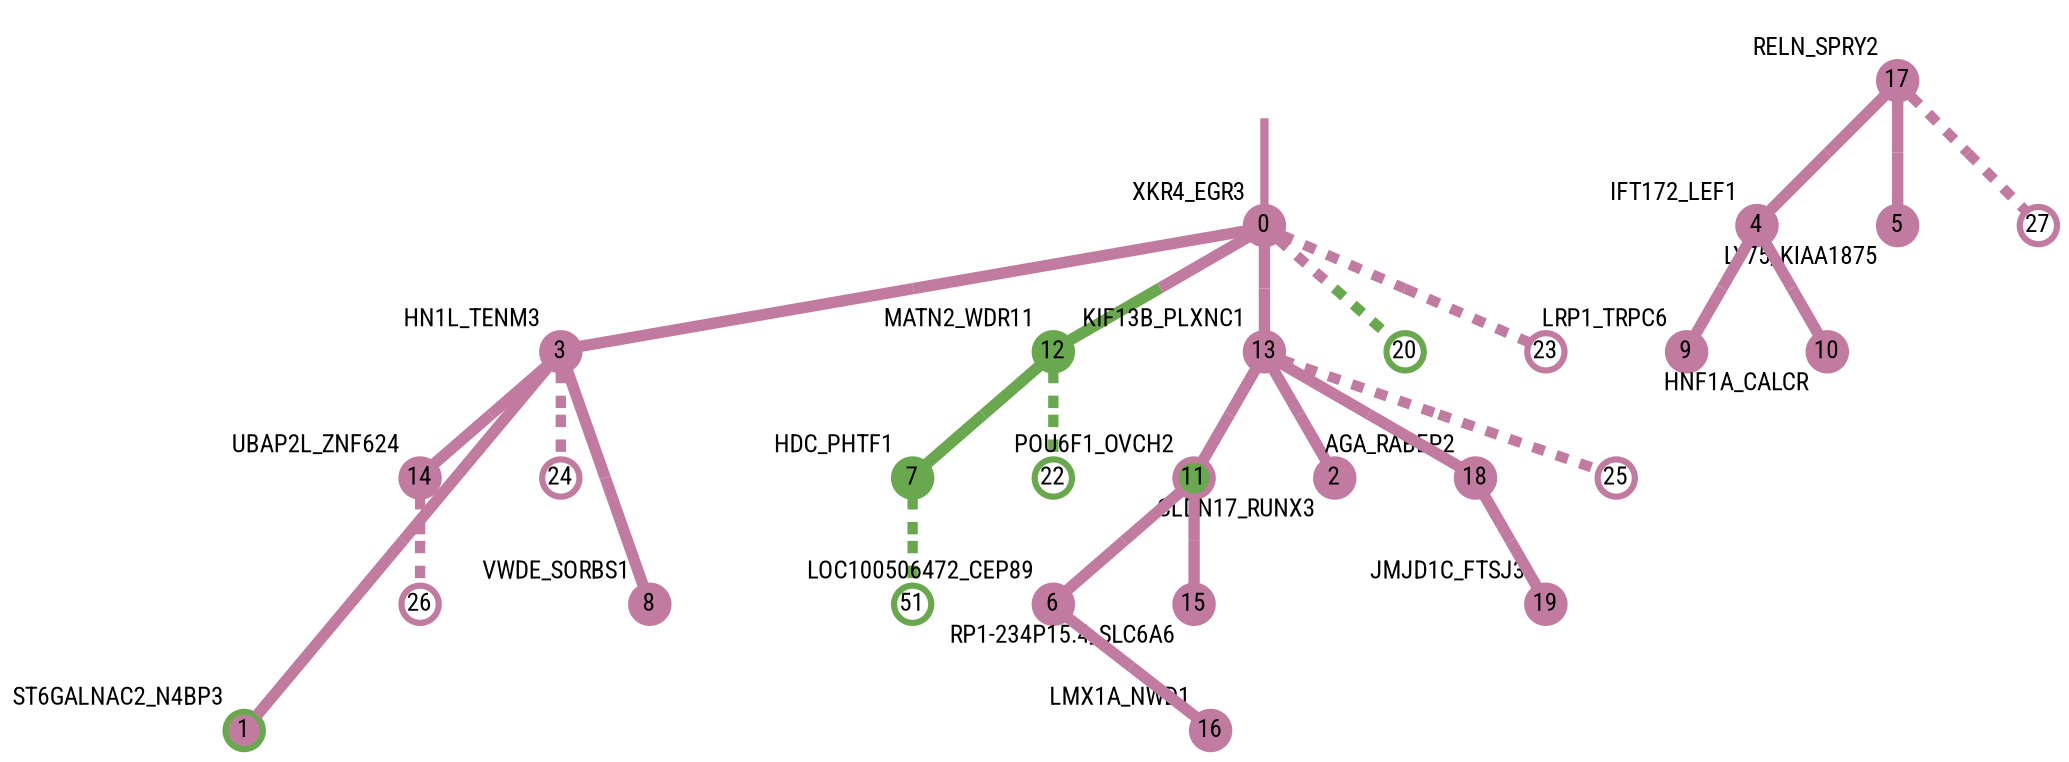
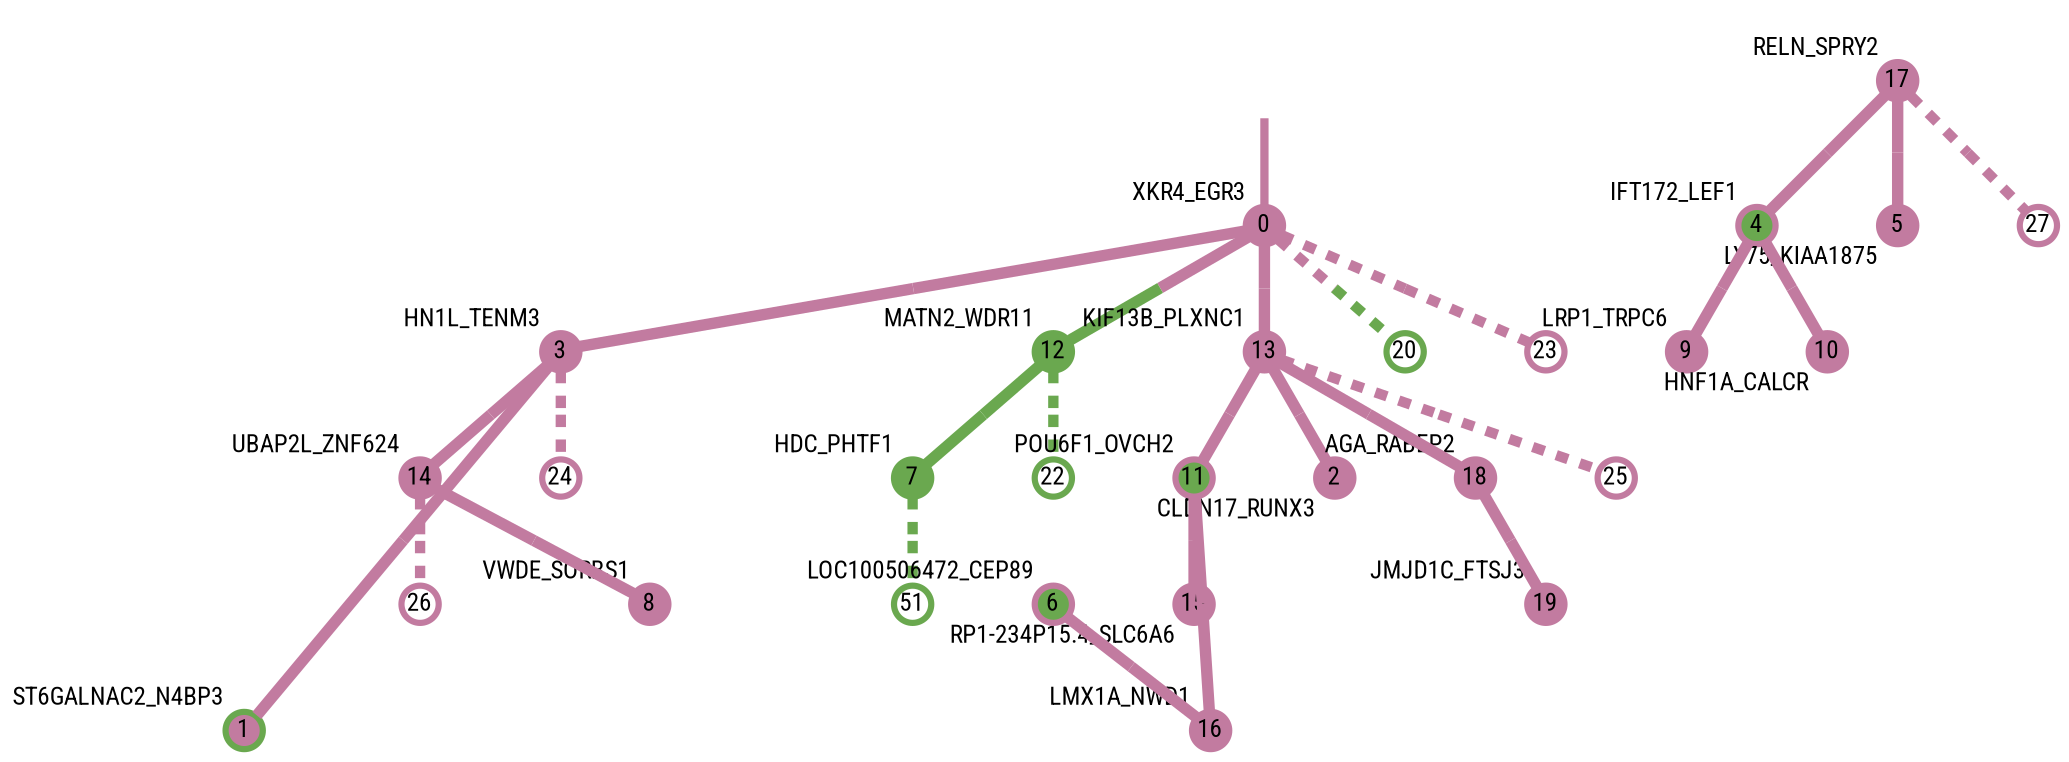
(1757, 226) -> (1757, 226)
(605, 478) -> (534, 541)
(1124, 541) -> (1202, 604)
(1053, 604) -> (1053, 604)
